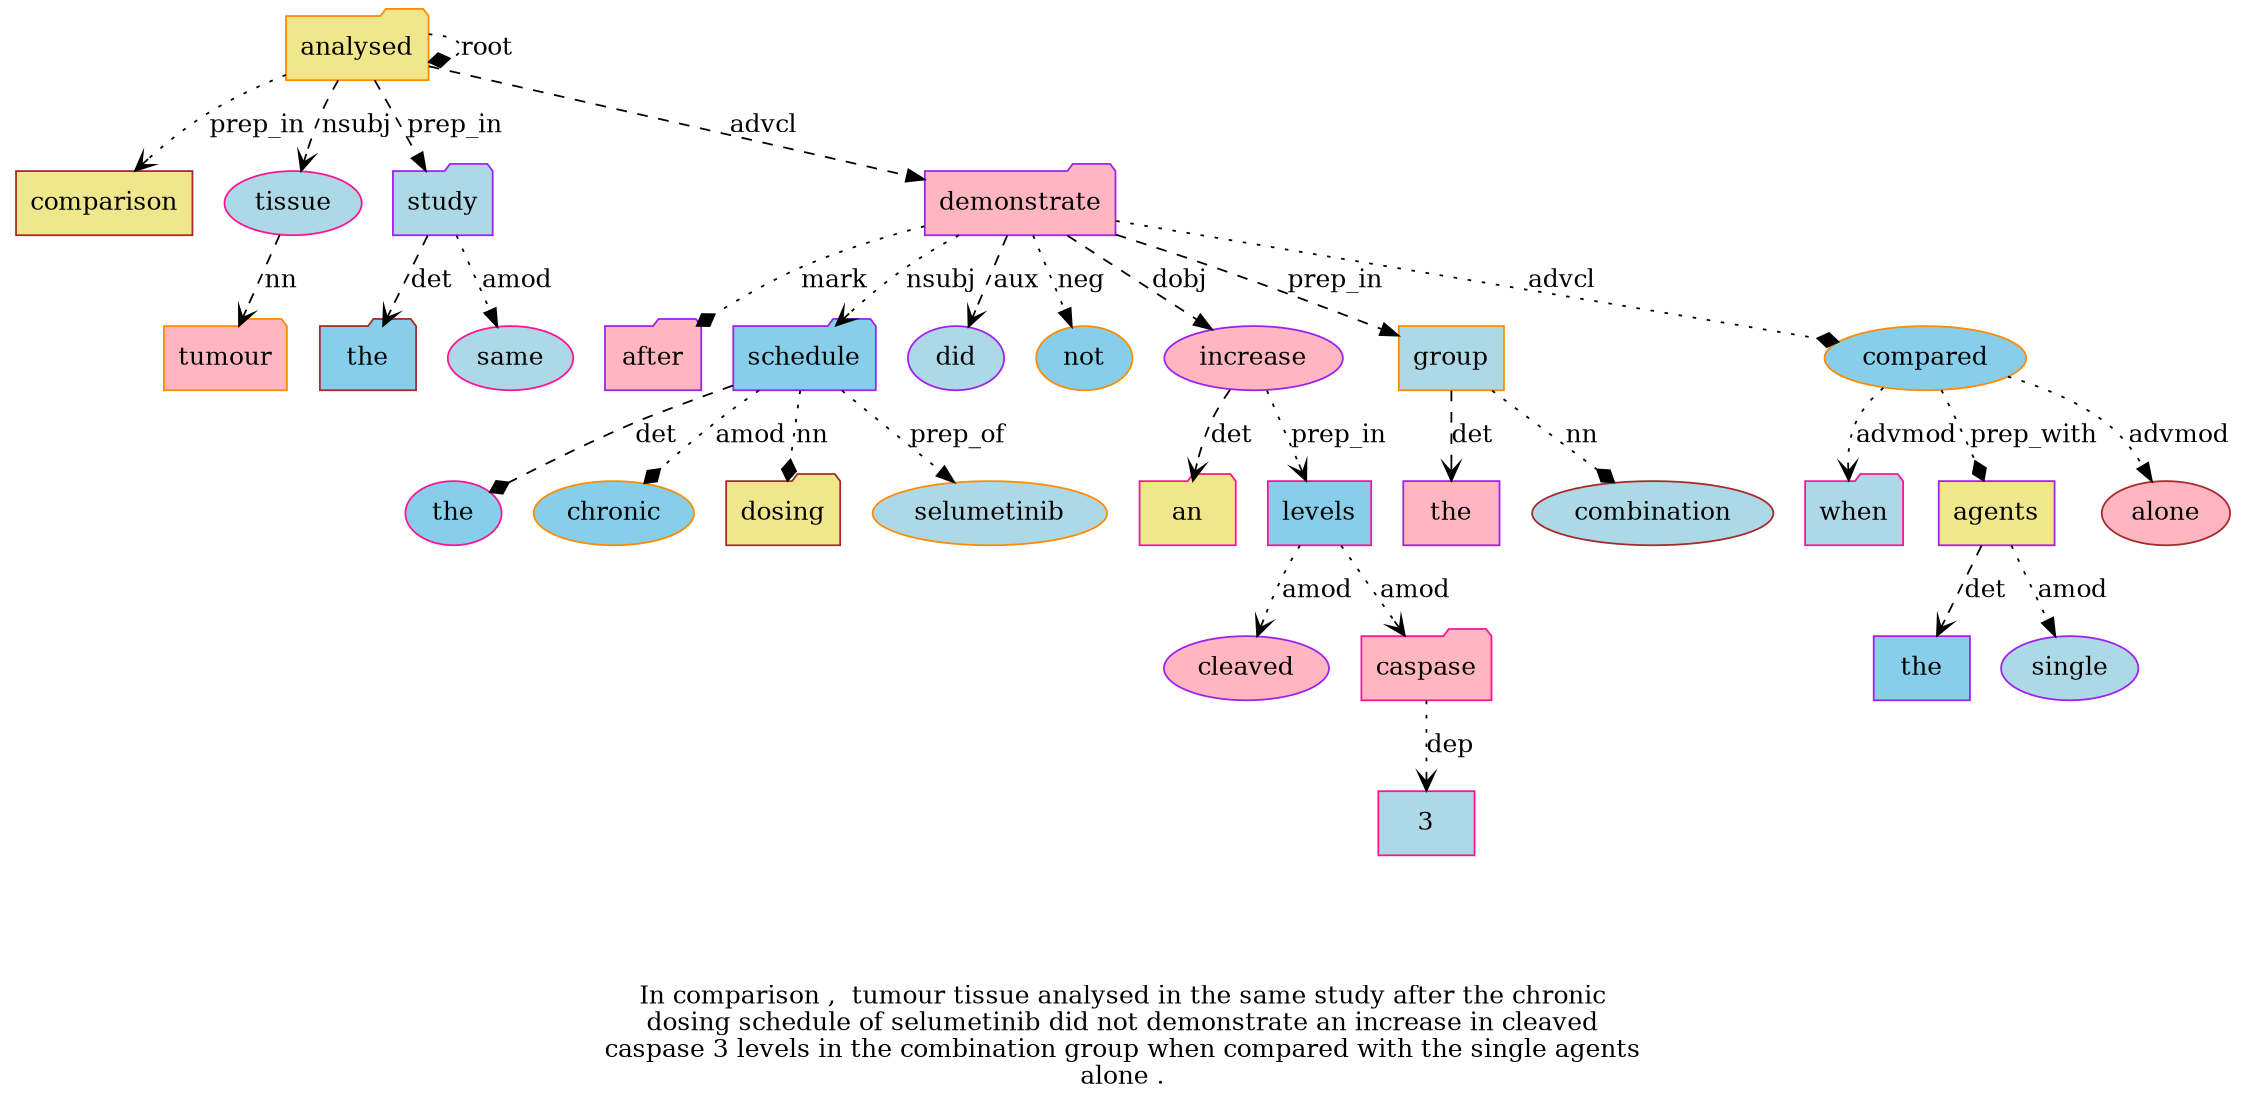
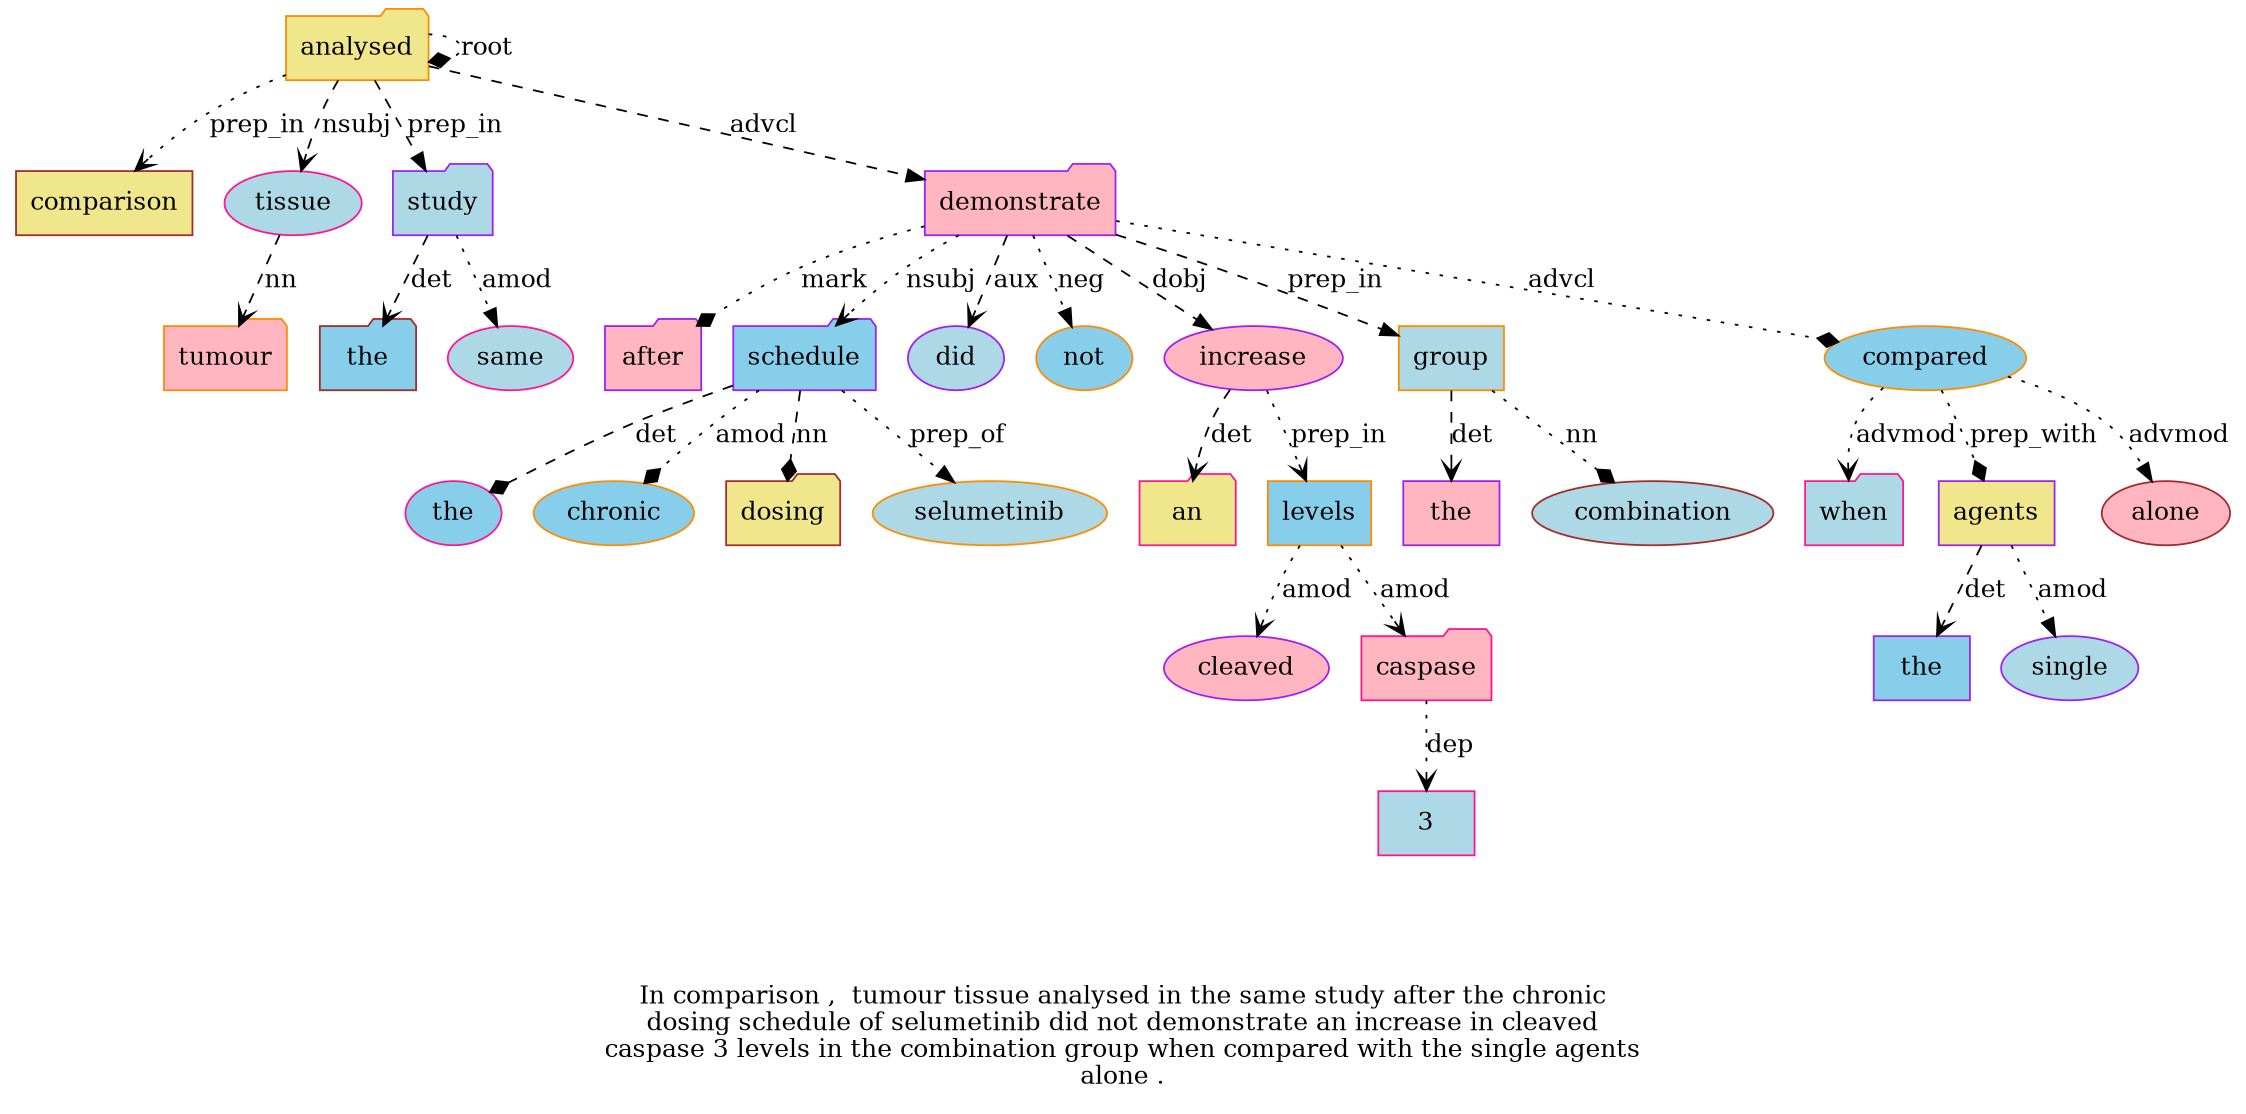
(795, 425) -> (795, 425)
(1320, 513) -> (1320, 513)
